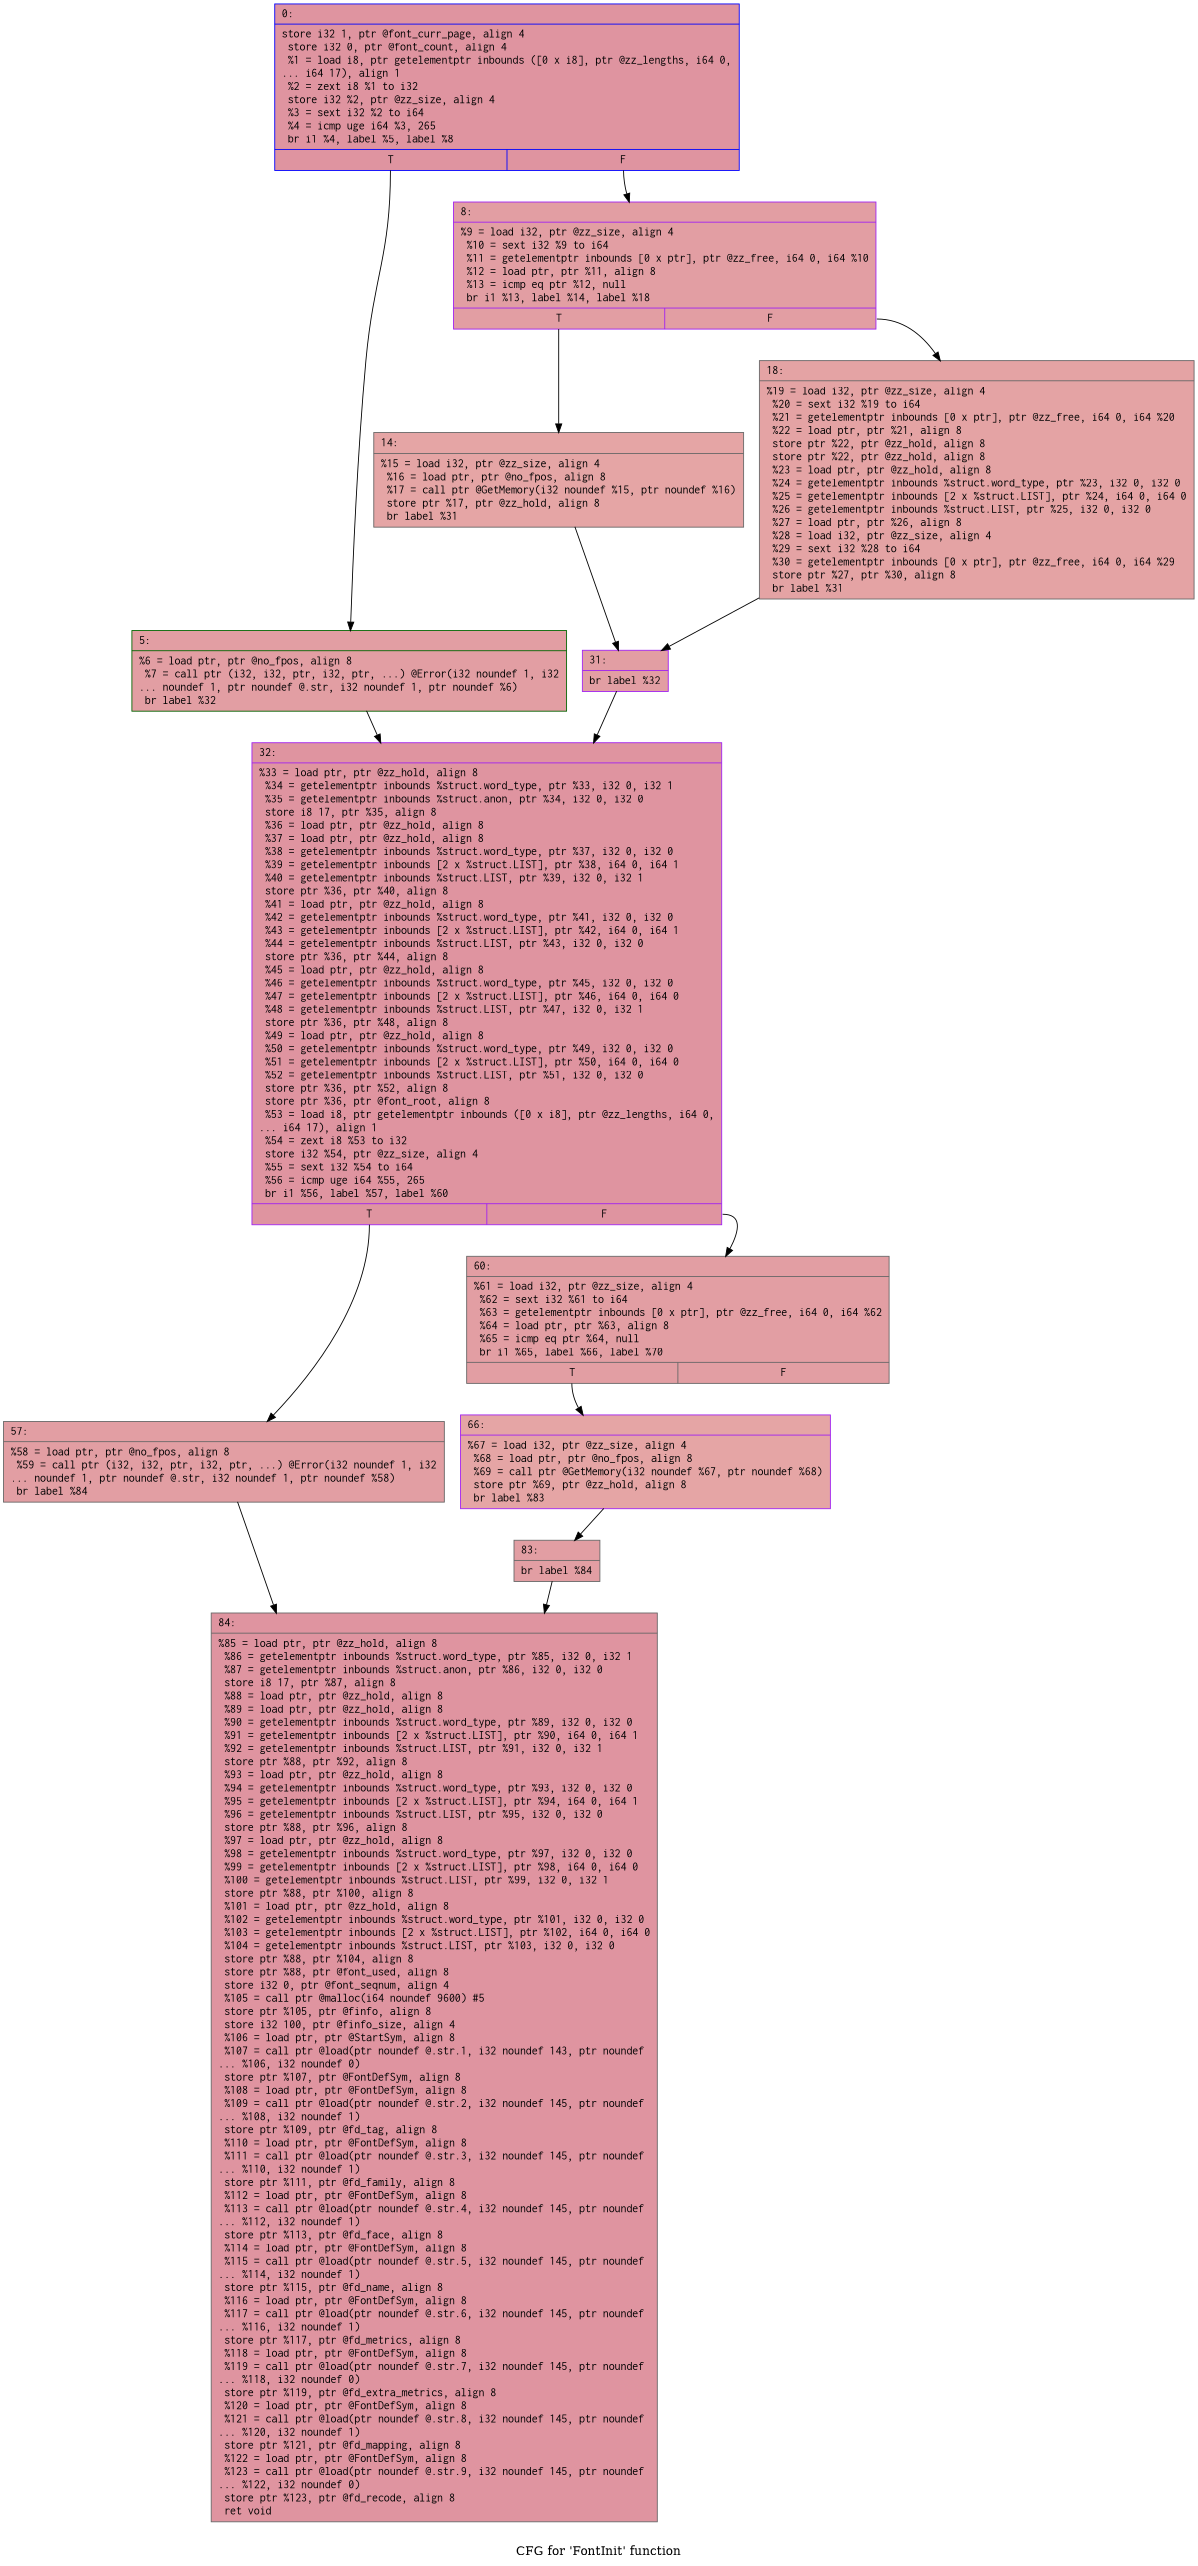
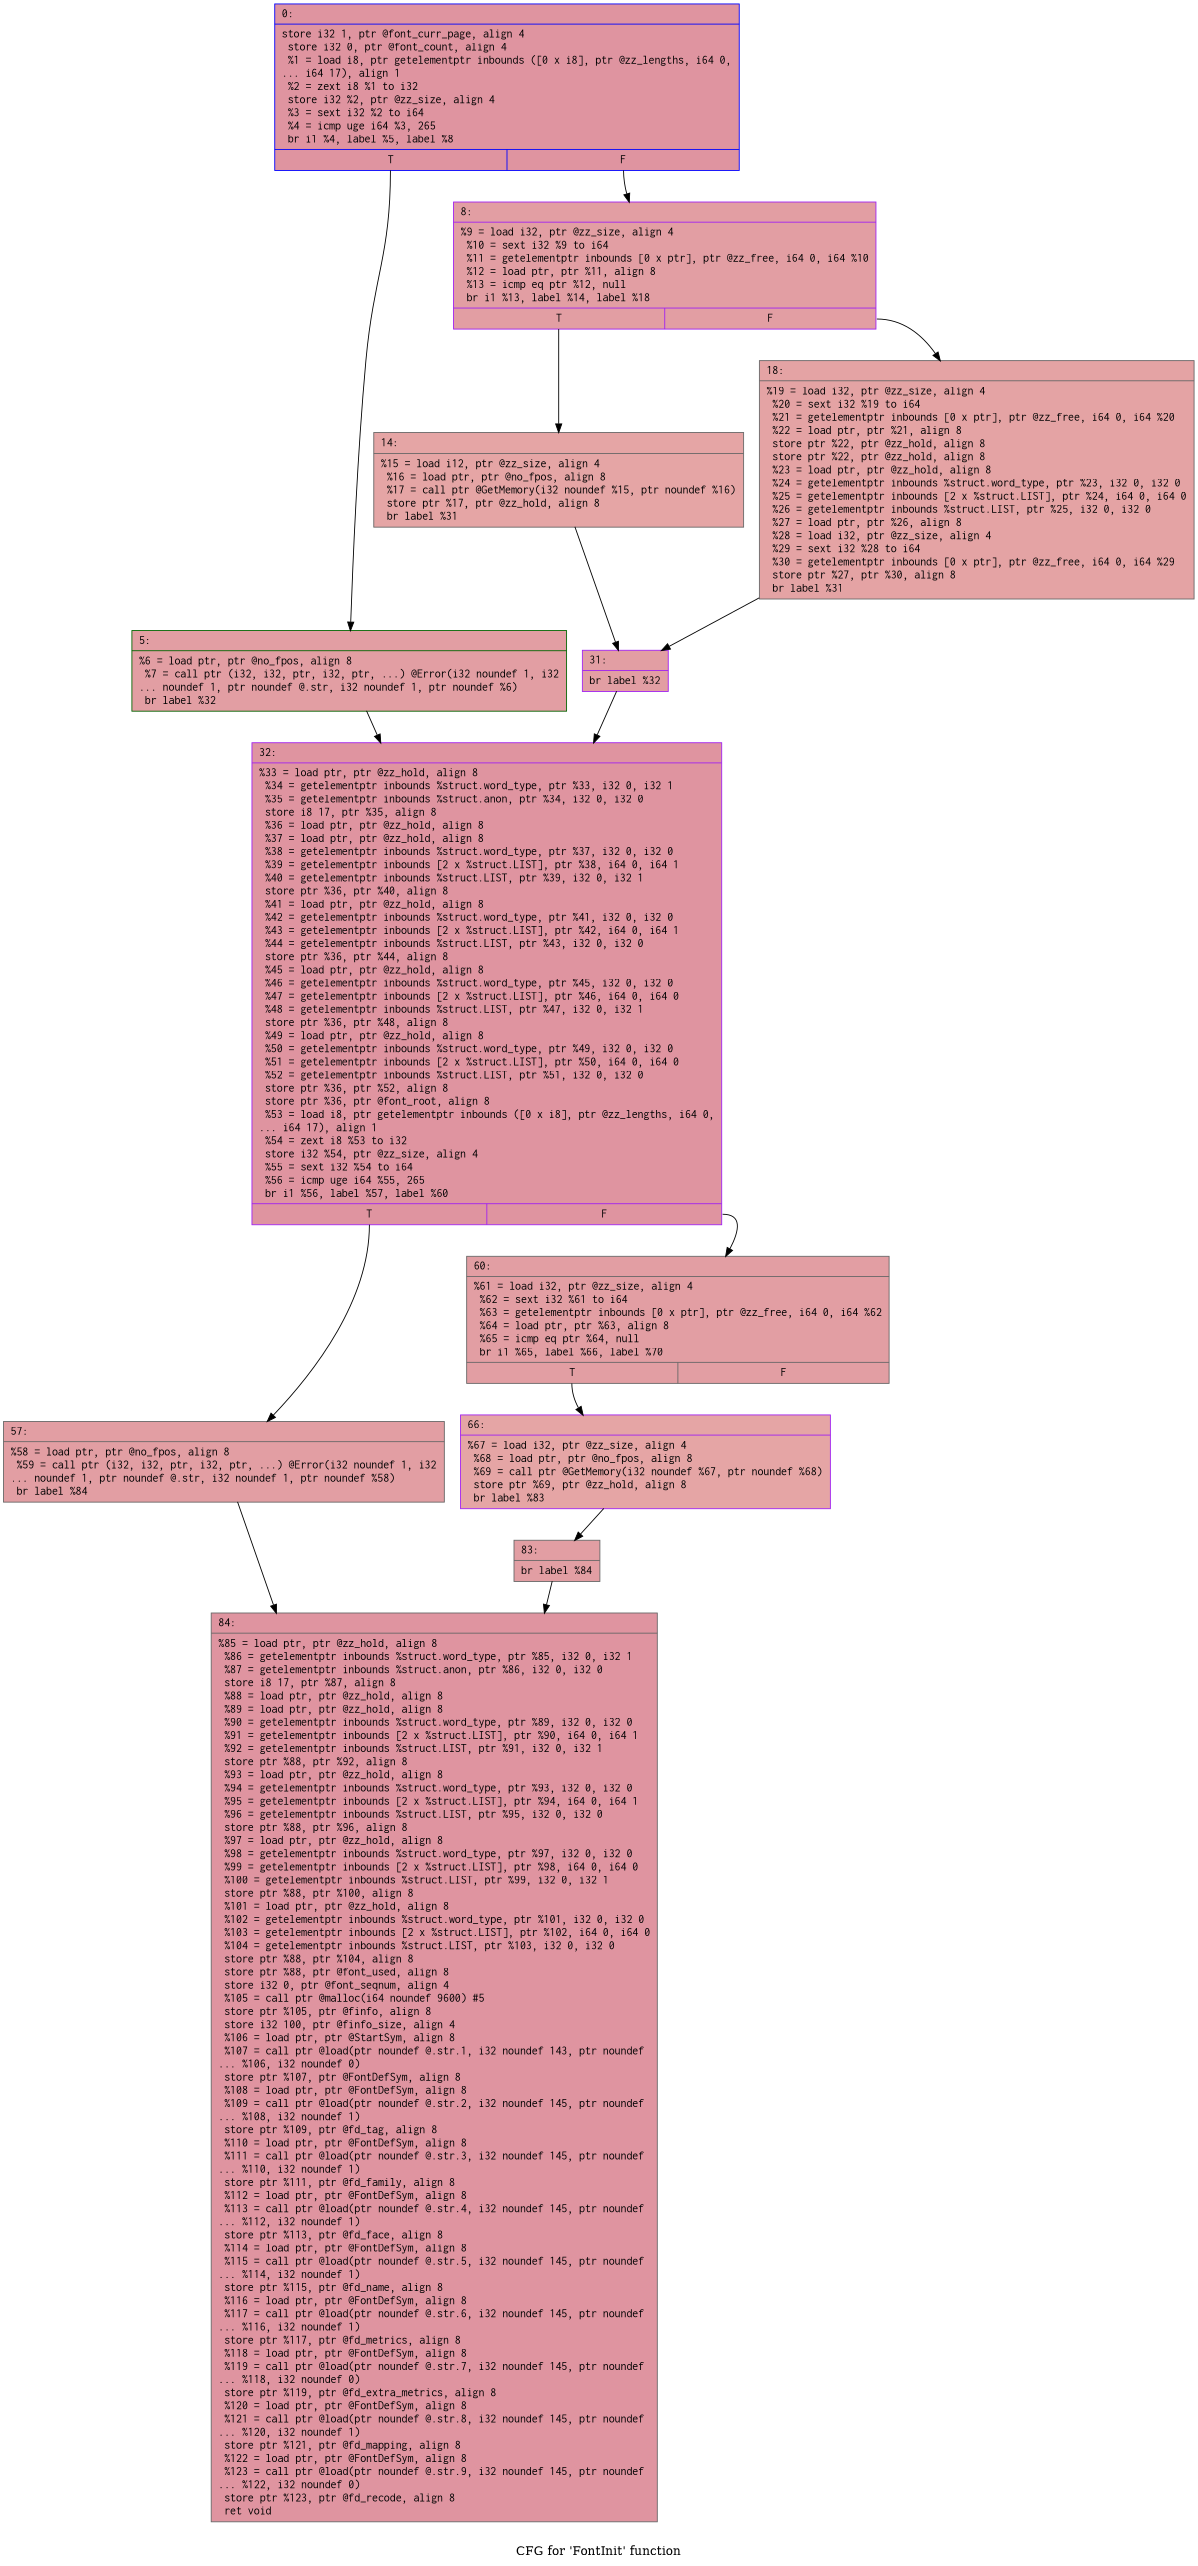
(490, 464) -> (490, 464)
